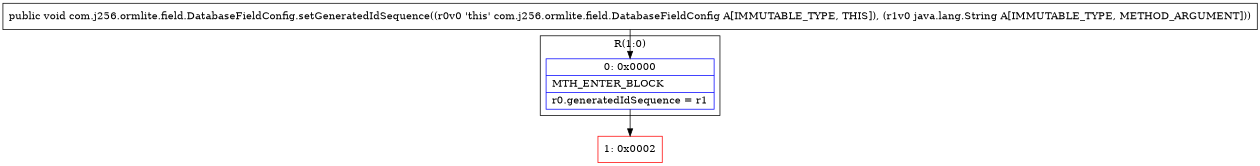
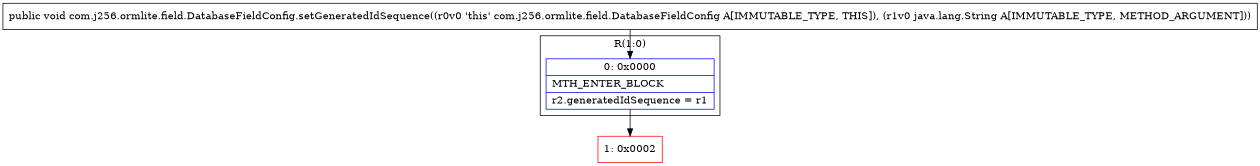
(630, 100) -> (630, 100)
